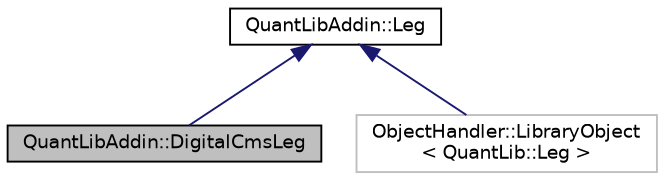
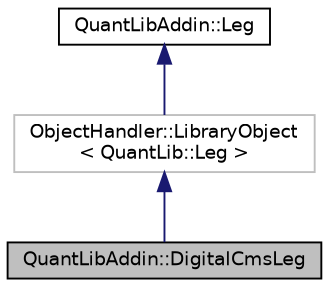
(242, 90) -> (164, 217)
